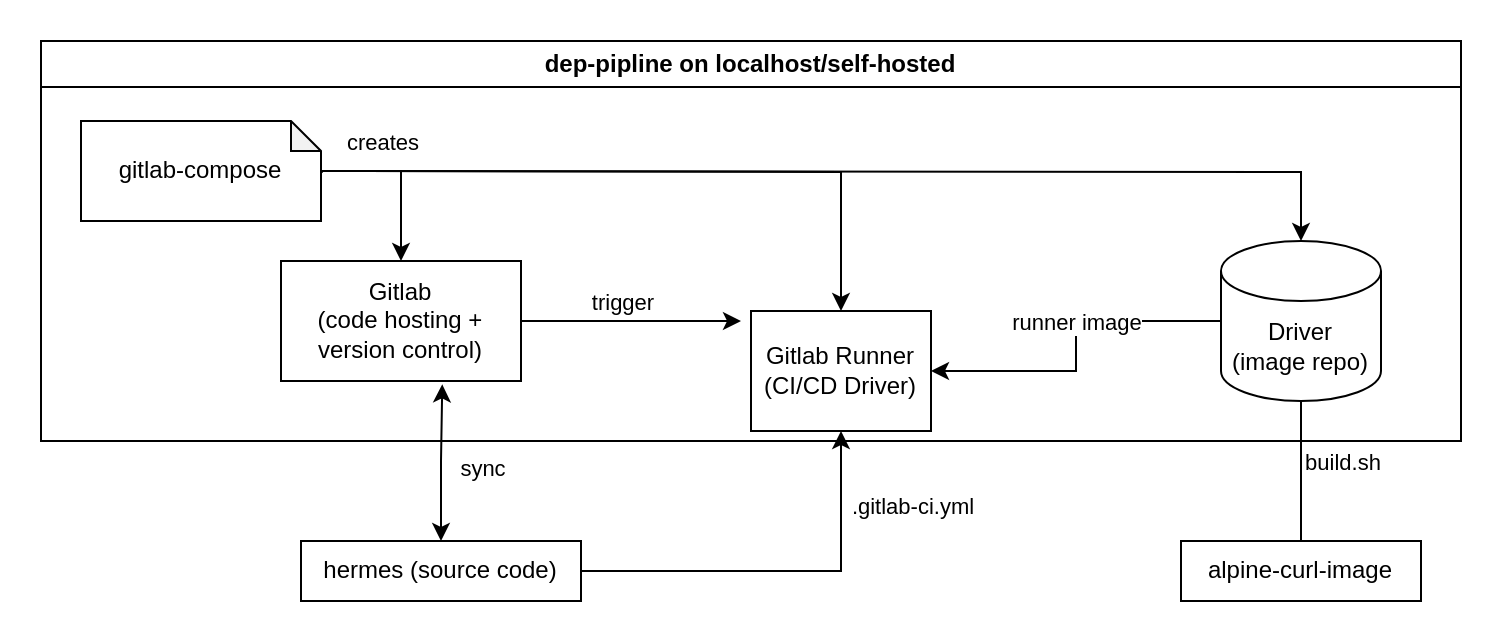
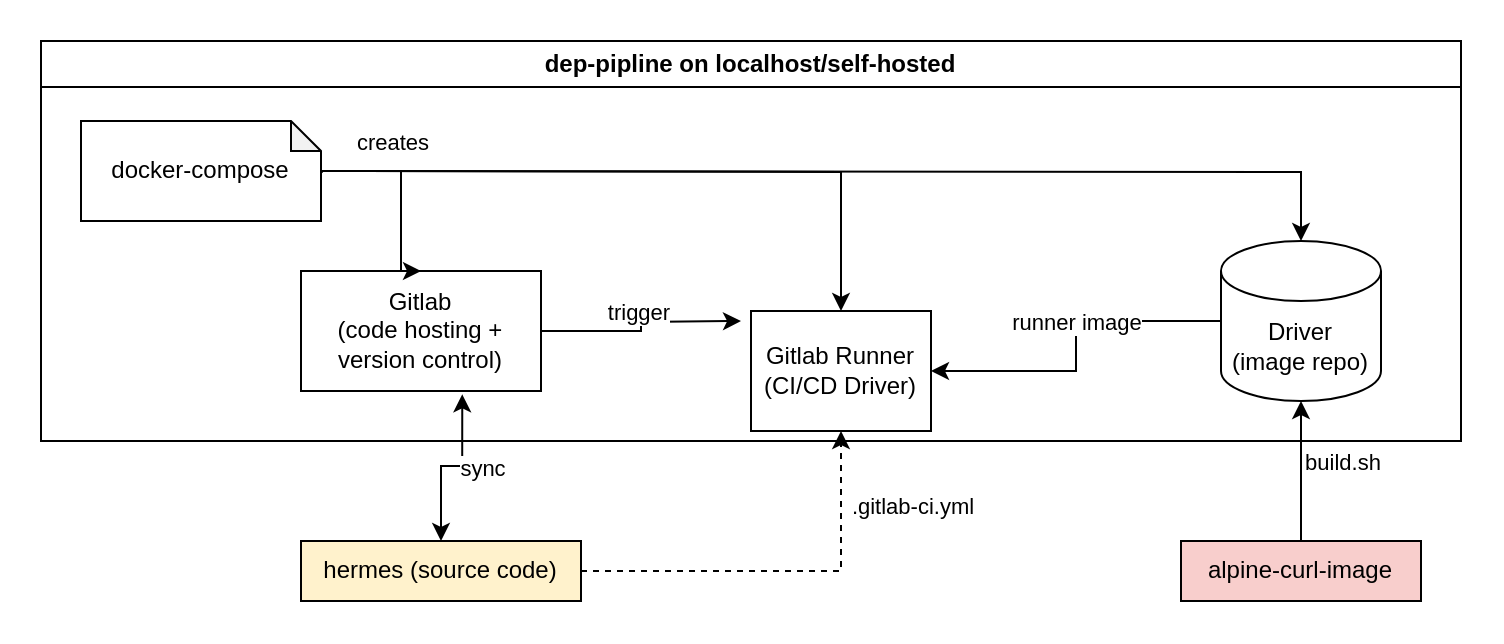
(201, 171) -> (201, 171)
(401, 321) -> (421, 331)
(1301, 410) -> (1301, 416)
(441, 571) -> (441, 571)
(777, 571) -> (777, 571)
(1301, 571) -> (1301, 571)
